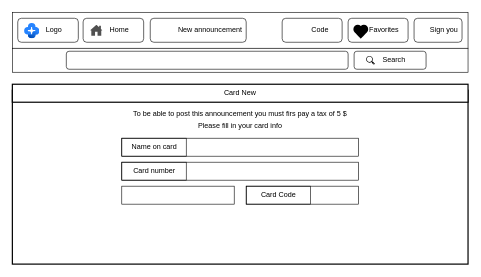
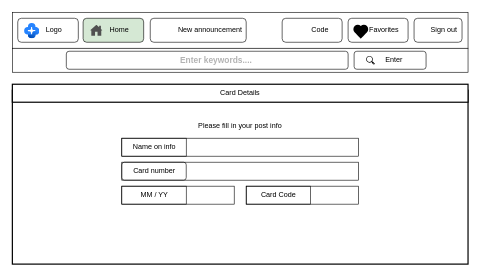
(113, 30) -> (113, 30)
(444, 30) -> (444, 30)
none -> (216, 60)
(390, 60) -> (390, 60)
(240, 93) -> (240, 93)
(240, 114) -> none
(240, 126) -> (240, 126)
(155, 147) -> (155, 147)
(154, 171) -> (154, 171)
none -> (154, 195)
